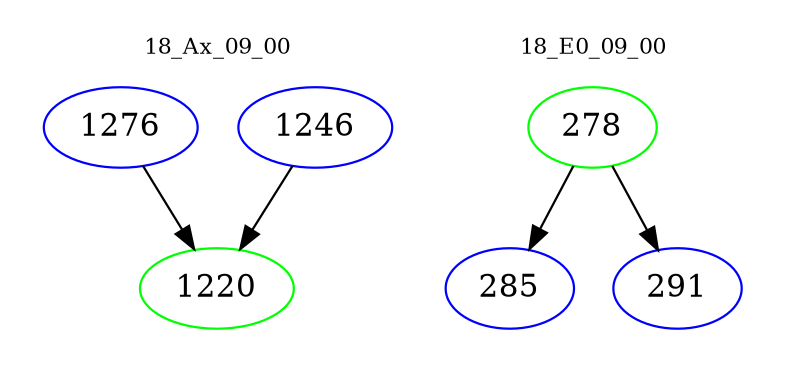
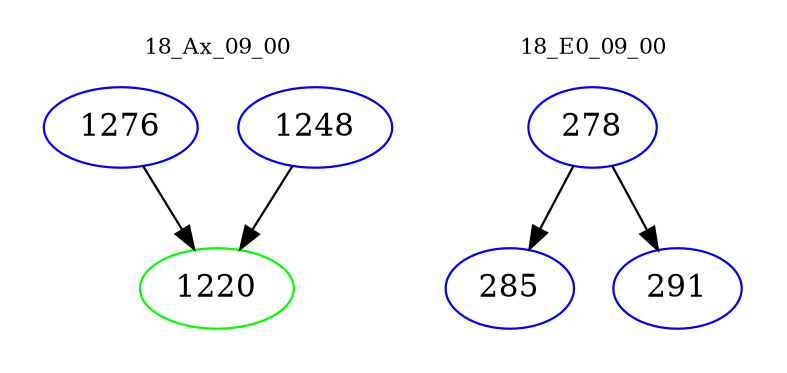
(315, 127) -> (315, 127)
(593, 127) -> (593, 127)
